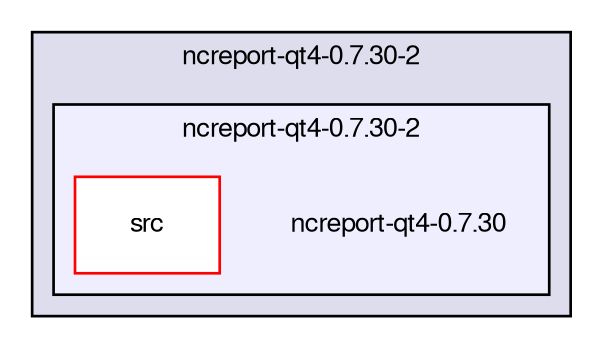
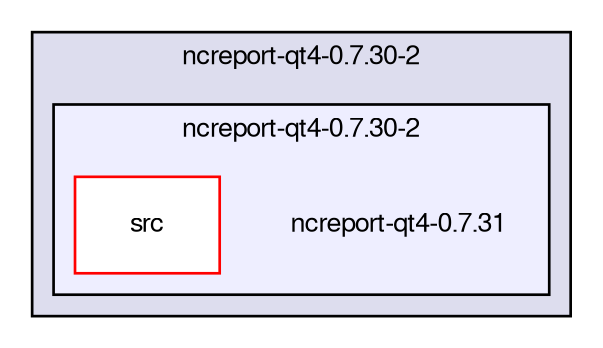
(399, 225) -> (399, 225)
